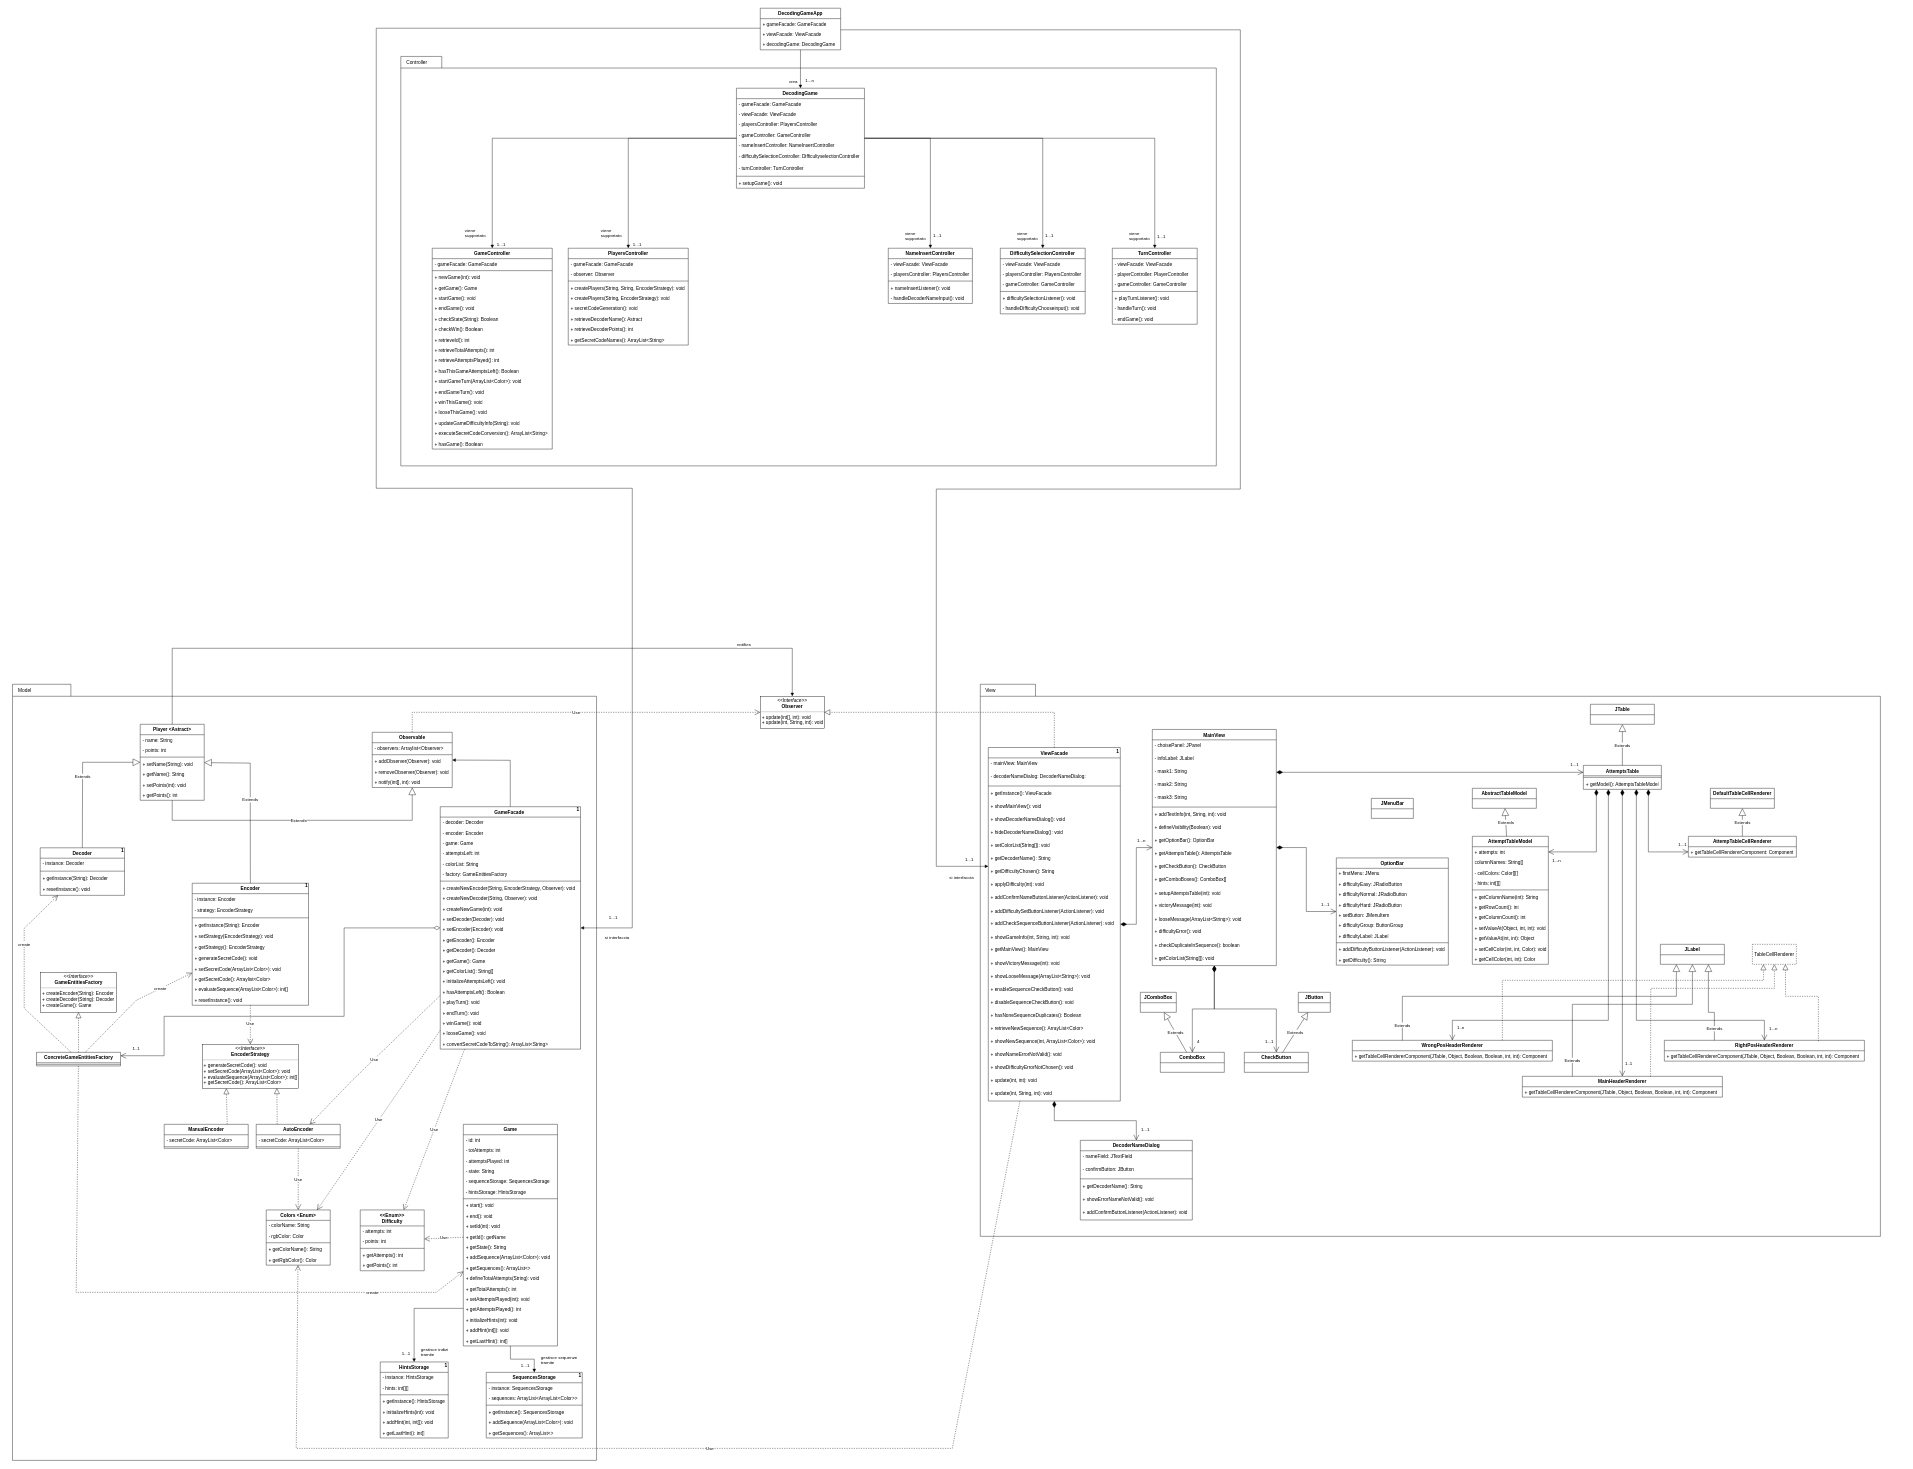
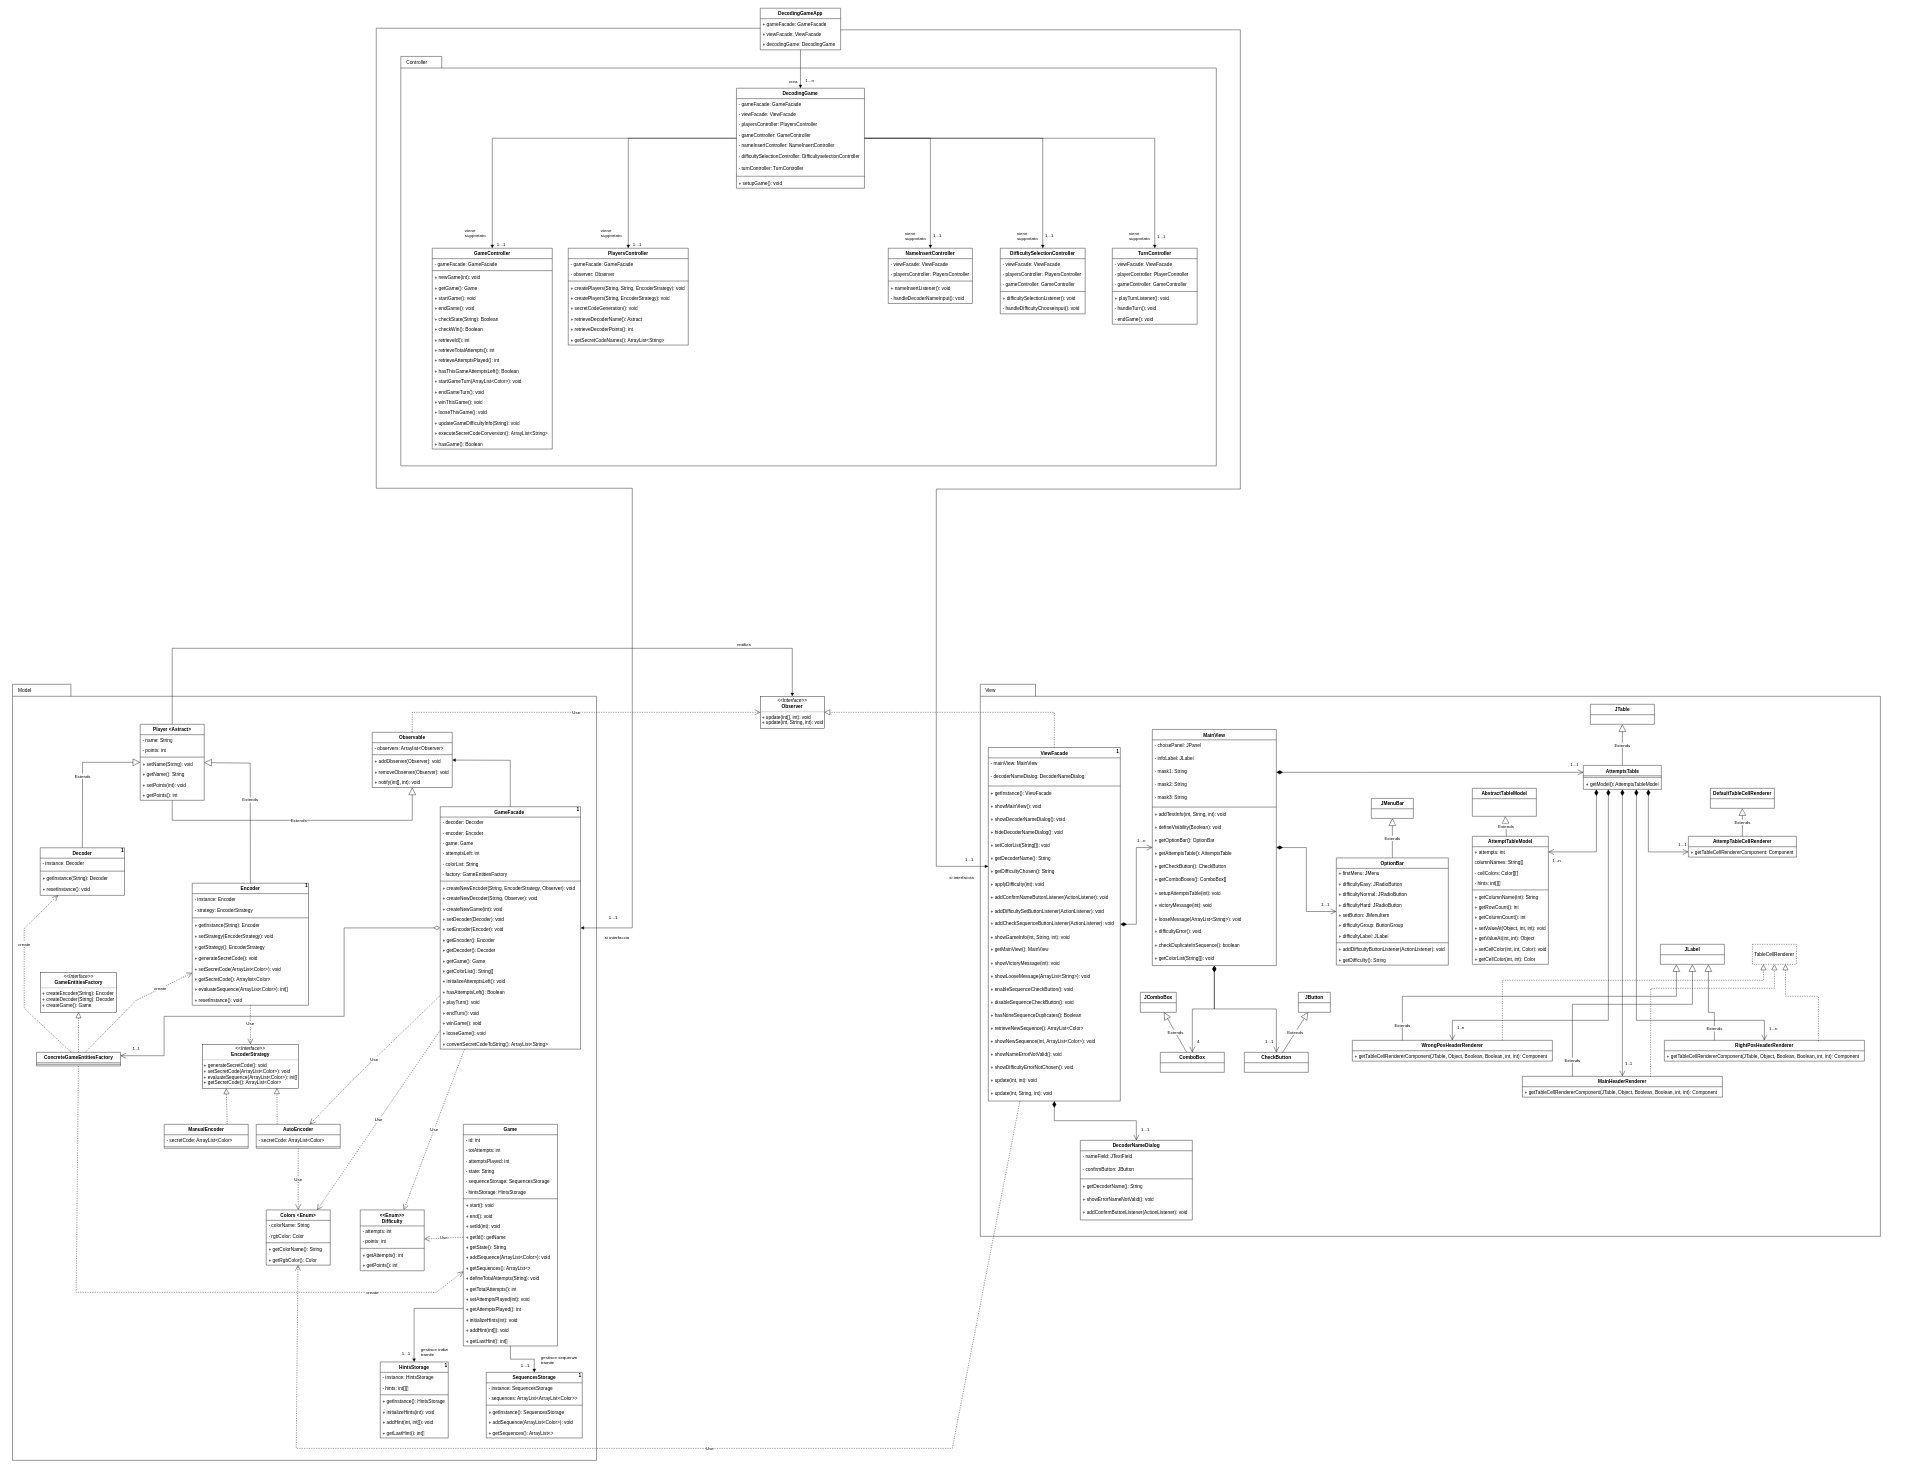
(1504, 798) -> (1504, 802)
none -> (1392, 842)
